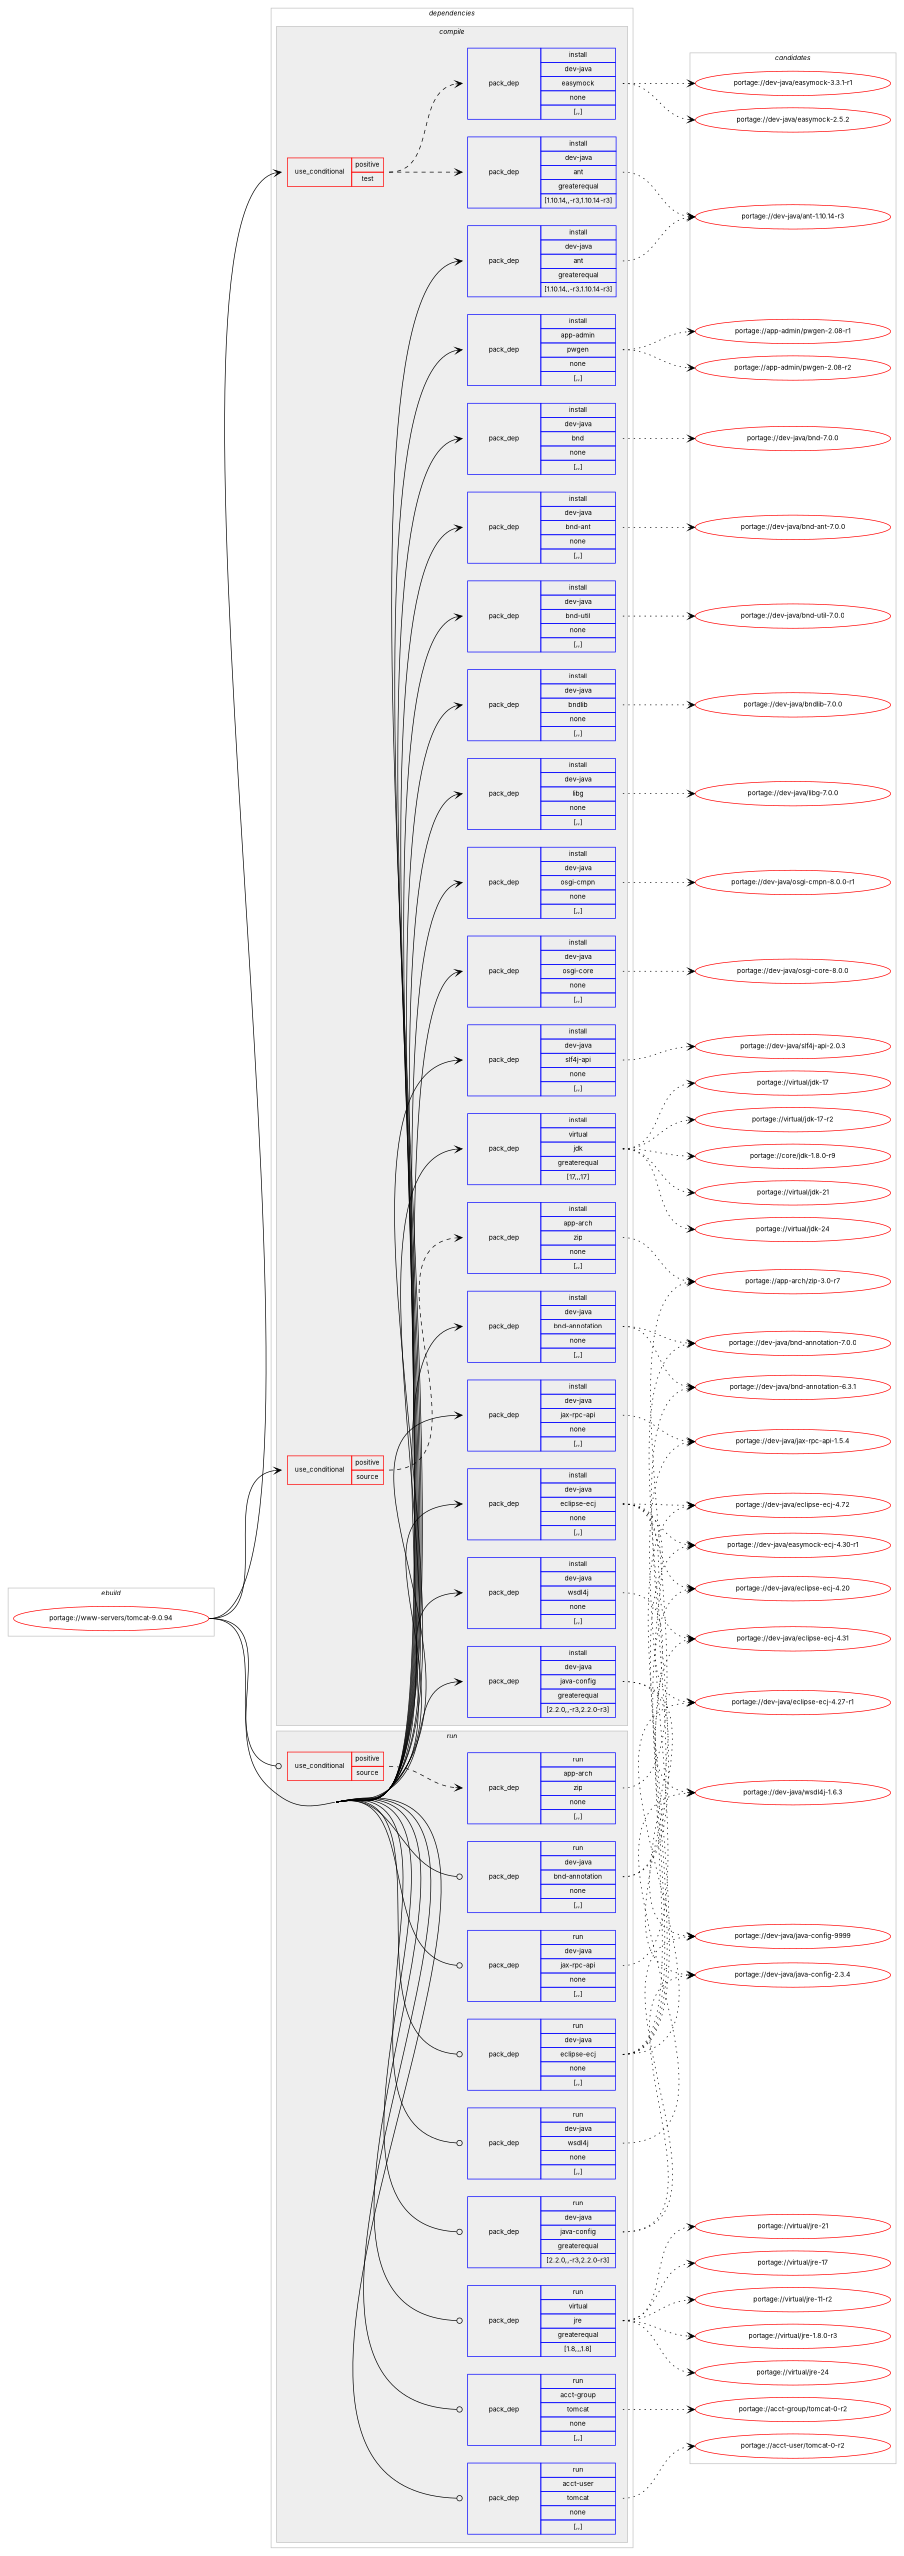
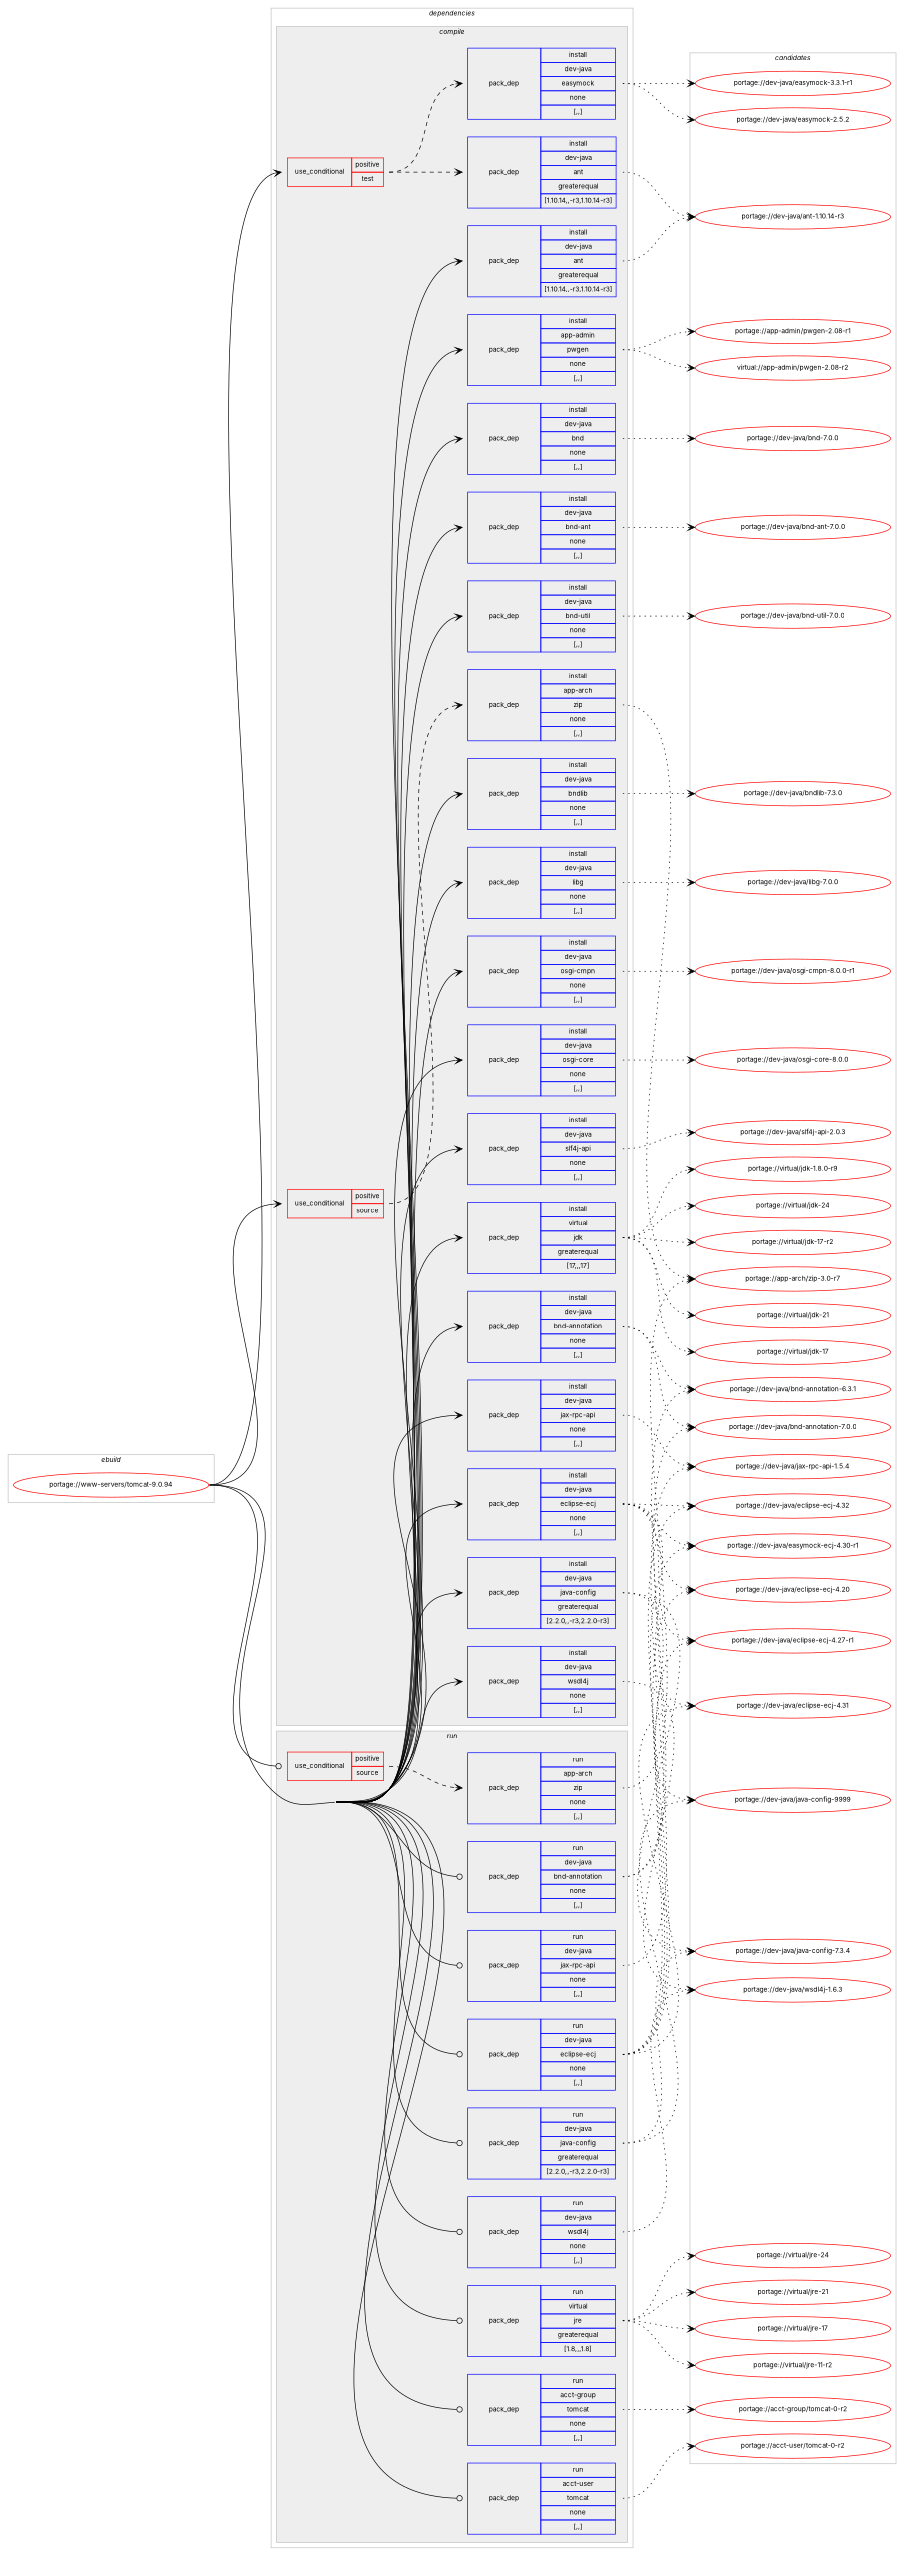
(793, 368) -> (793, 368)
(793, 705) -> (793, 794)
(793, 1156) -> (793, 1169)
(793, 1505) -> (793, 1506)
(793, 1975) -> (793, 1951)
(793, 2336) -> none
